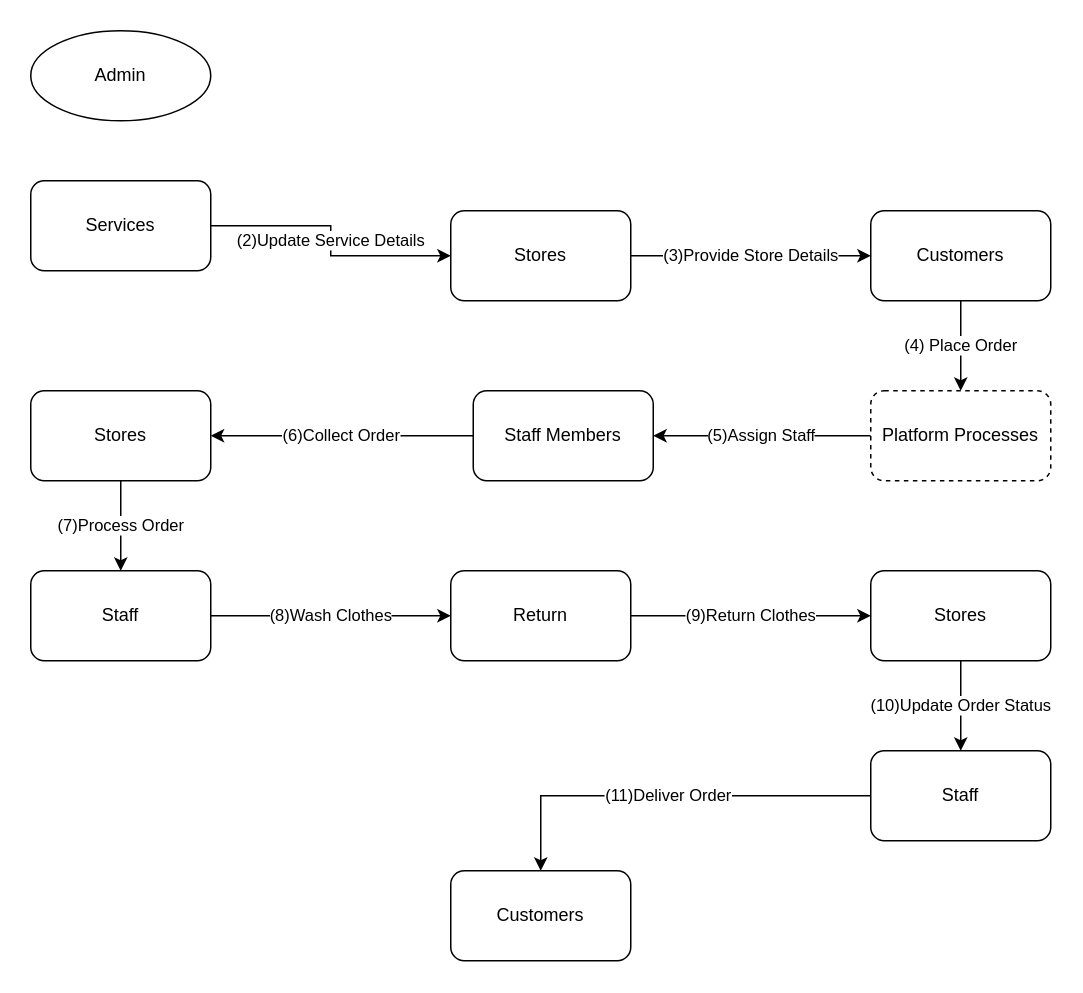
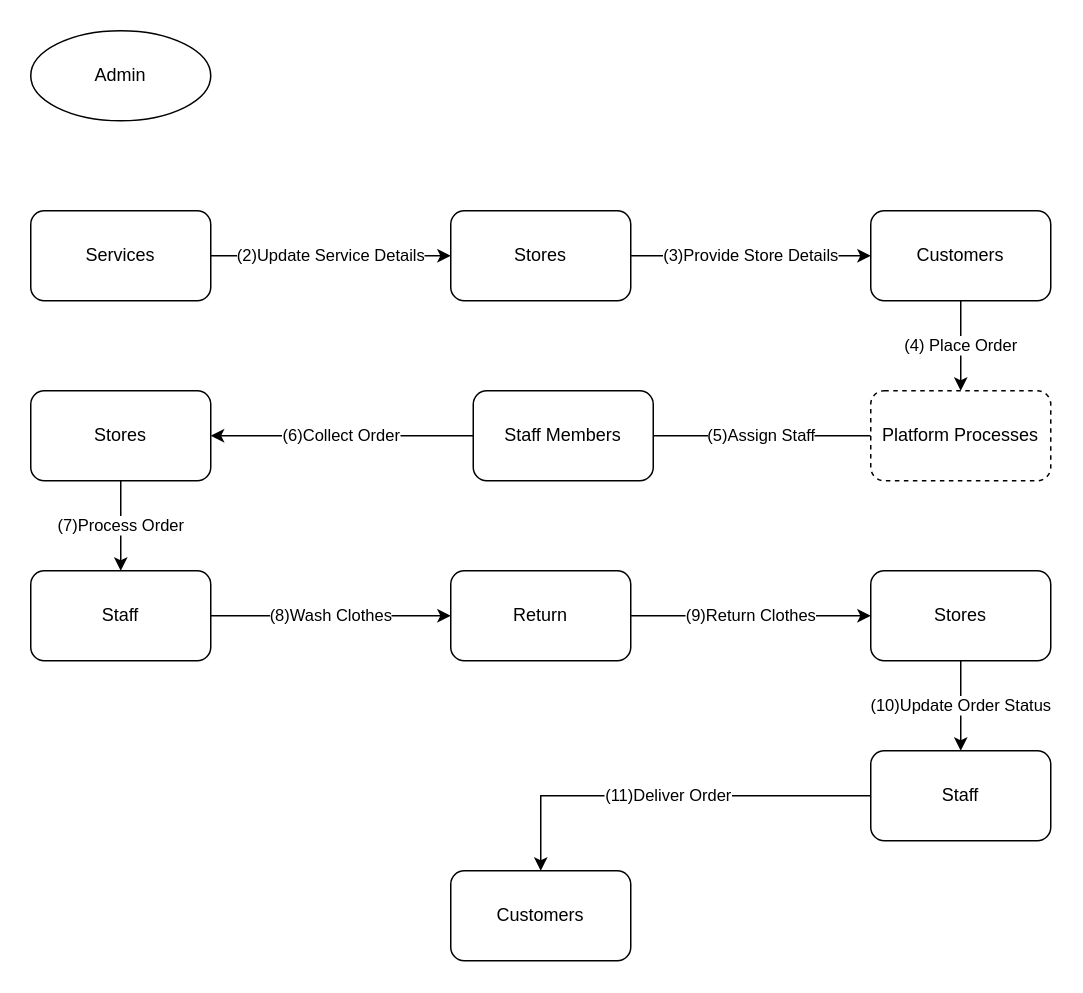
(121, 226) -> (121, 256)
(665, 436) -> (660, 436)
